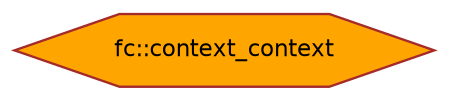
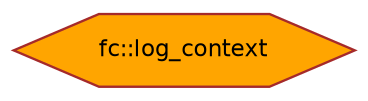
(224, 50) -> (184, 50)
